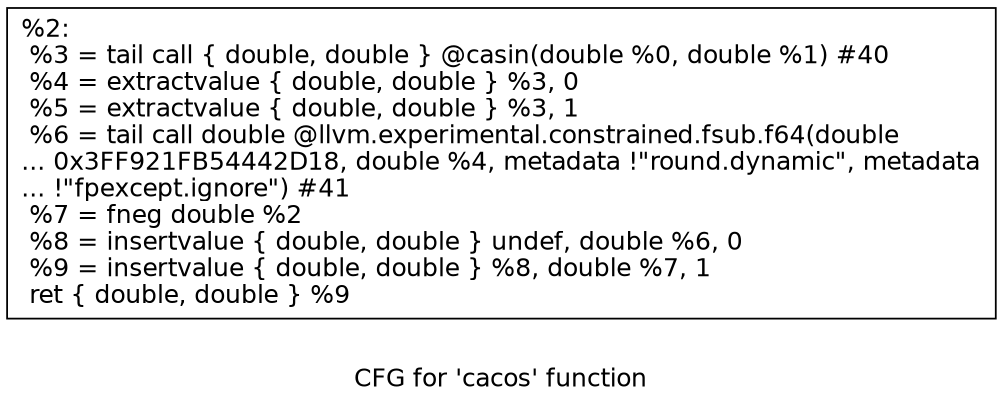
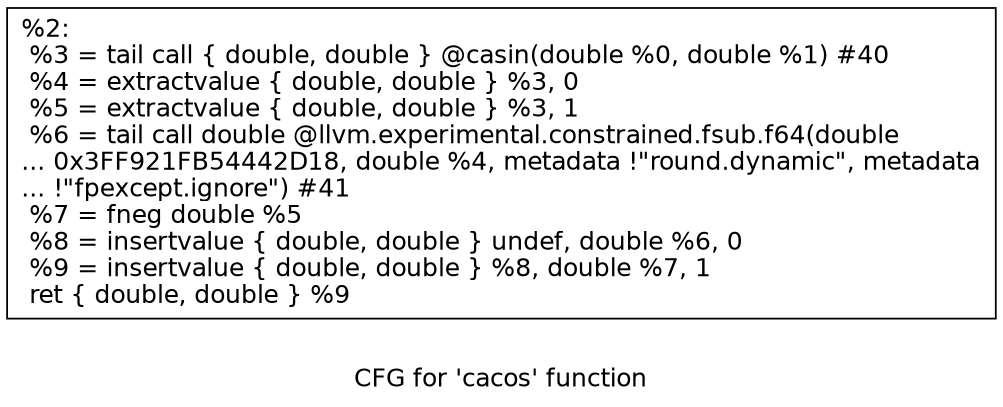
(162, 216) -> (162, 216)
